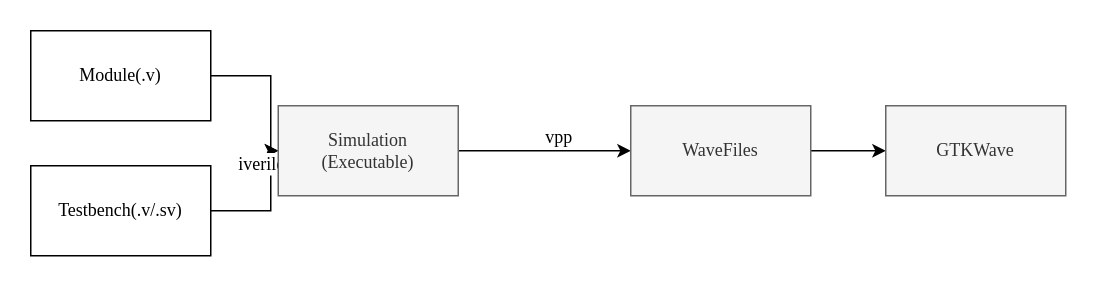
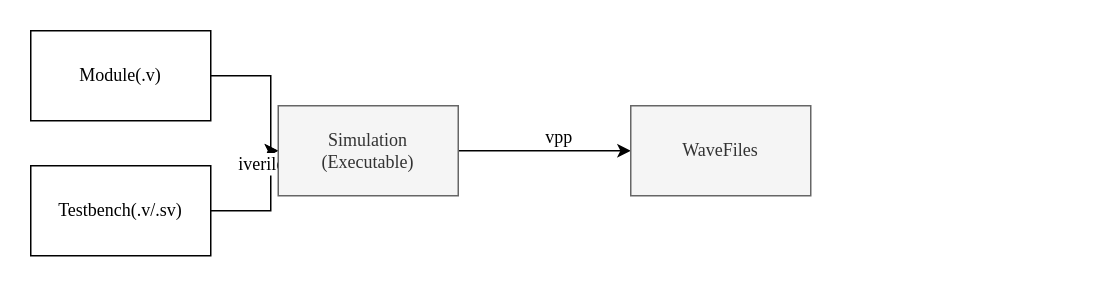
(843, 151) -> none
(976, 151) -> none
